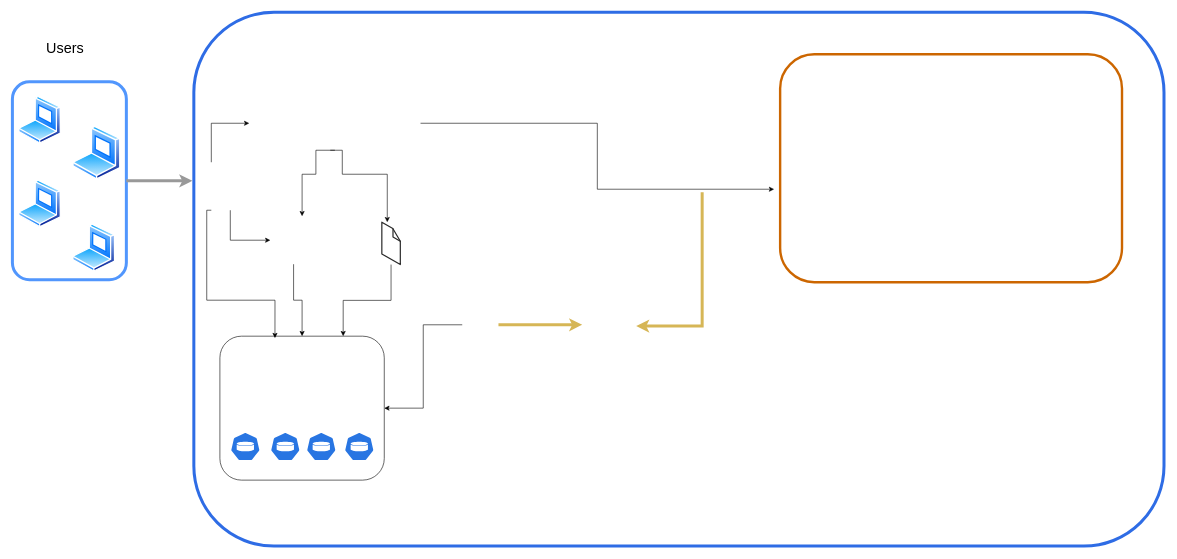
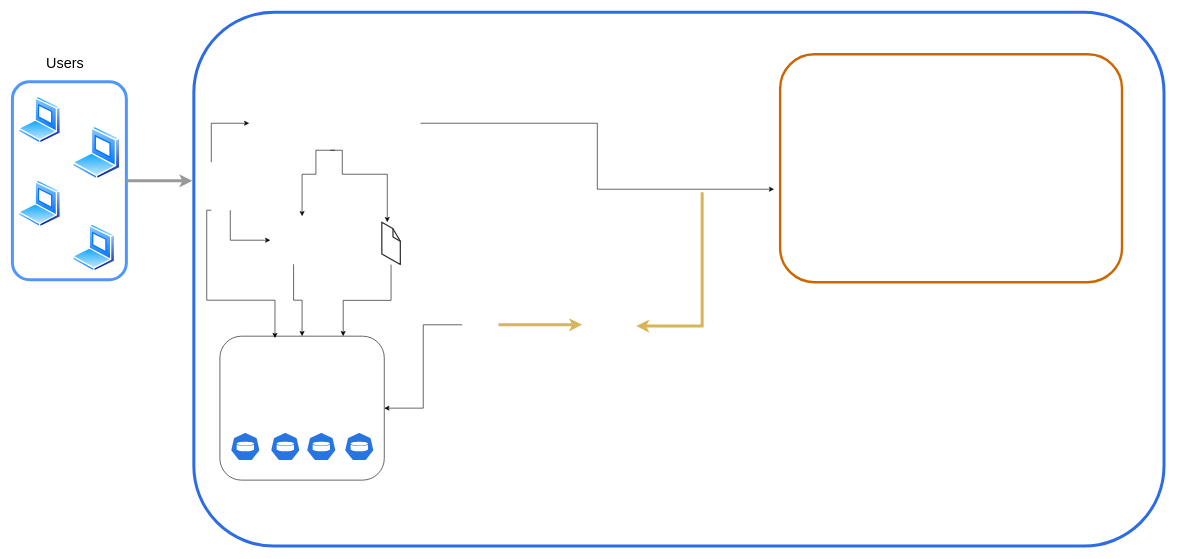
(65, 48) -> (65, 63)
